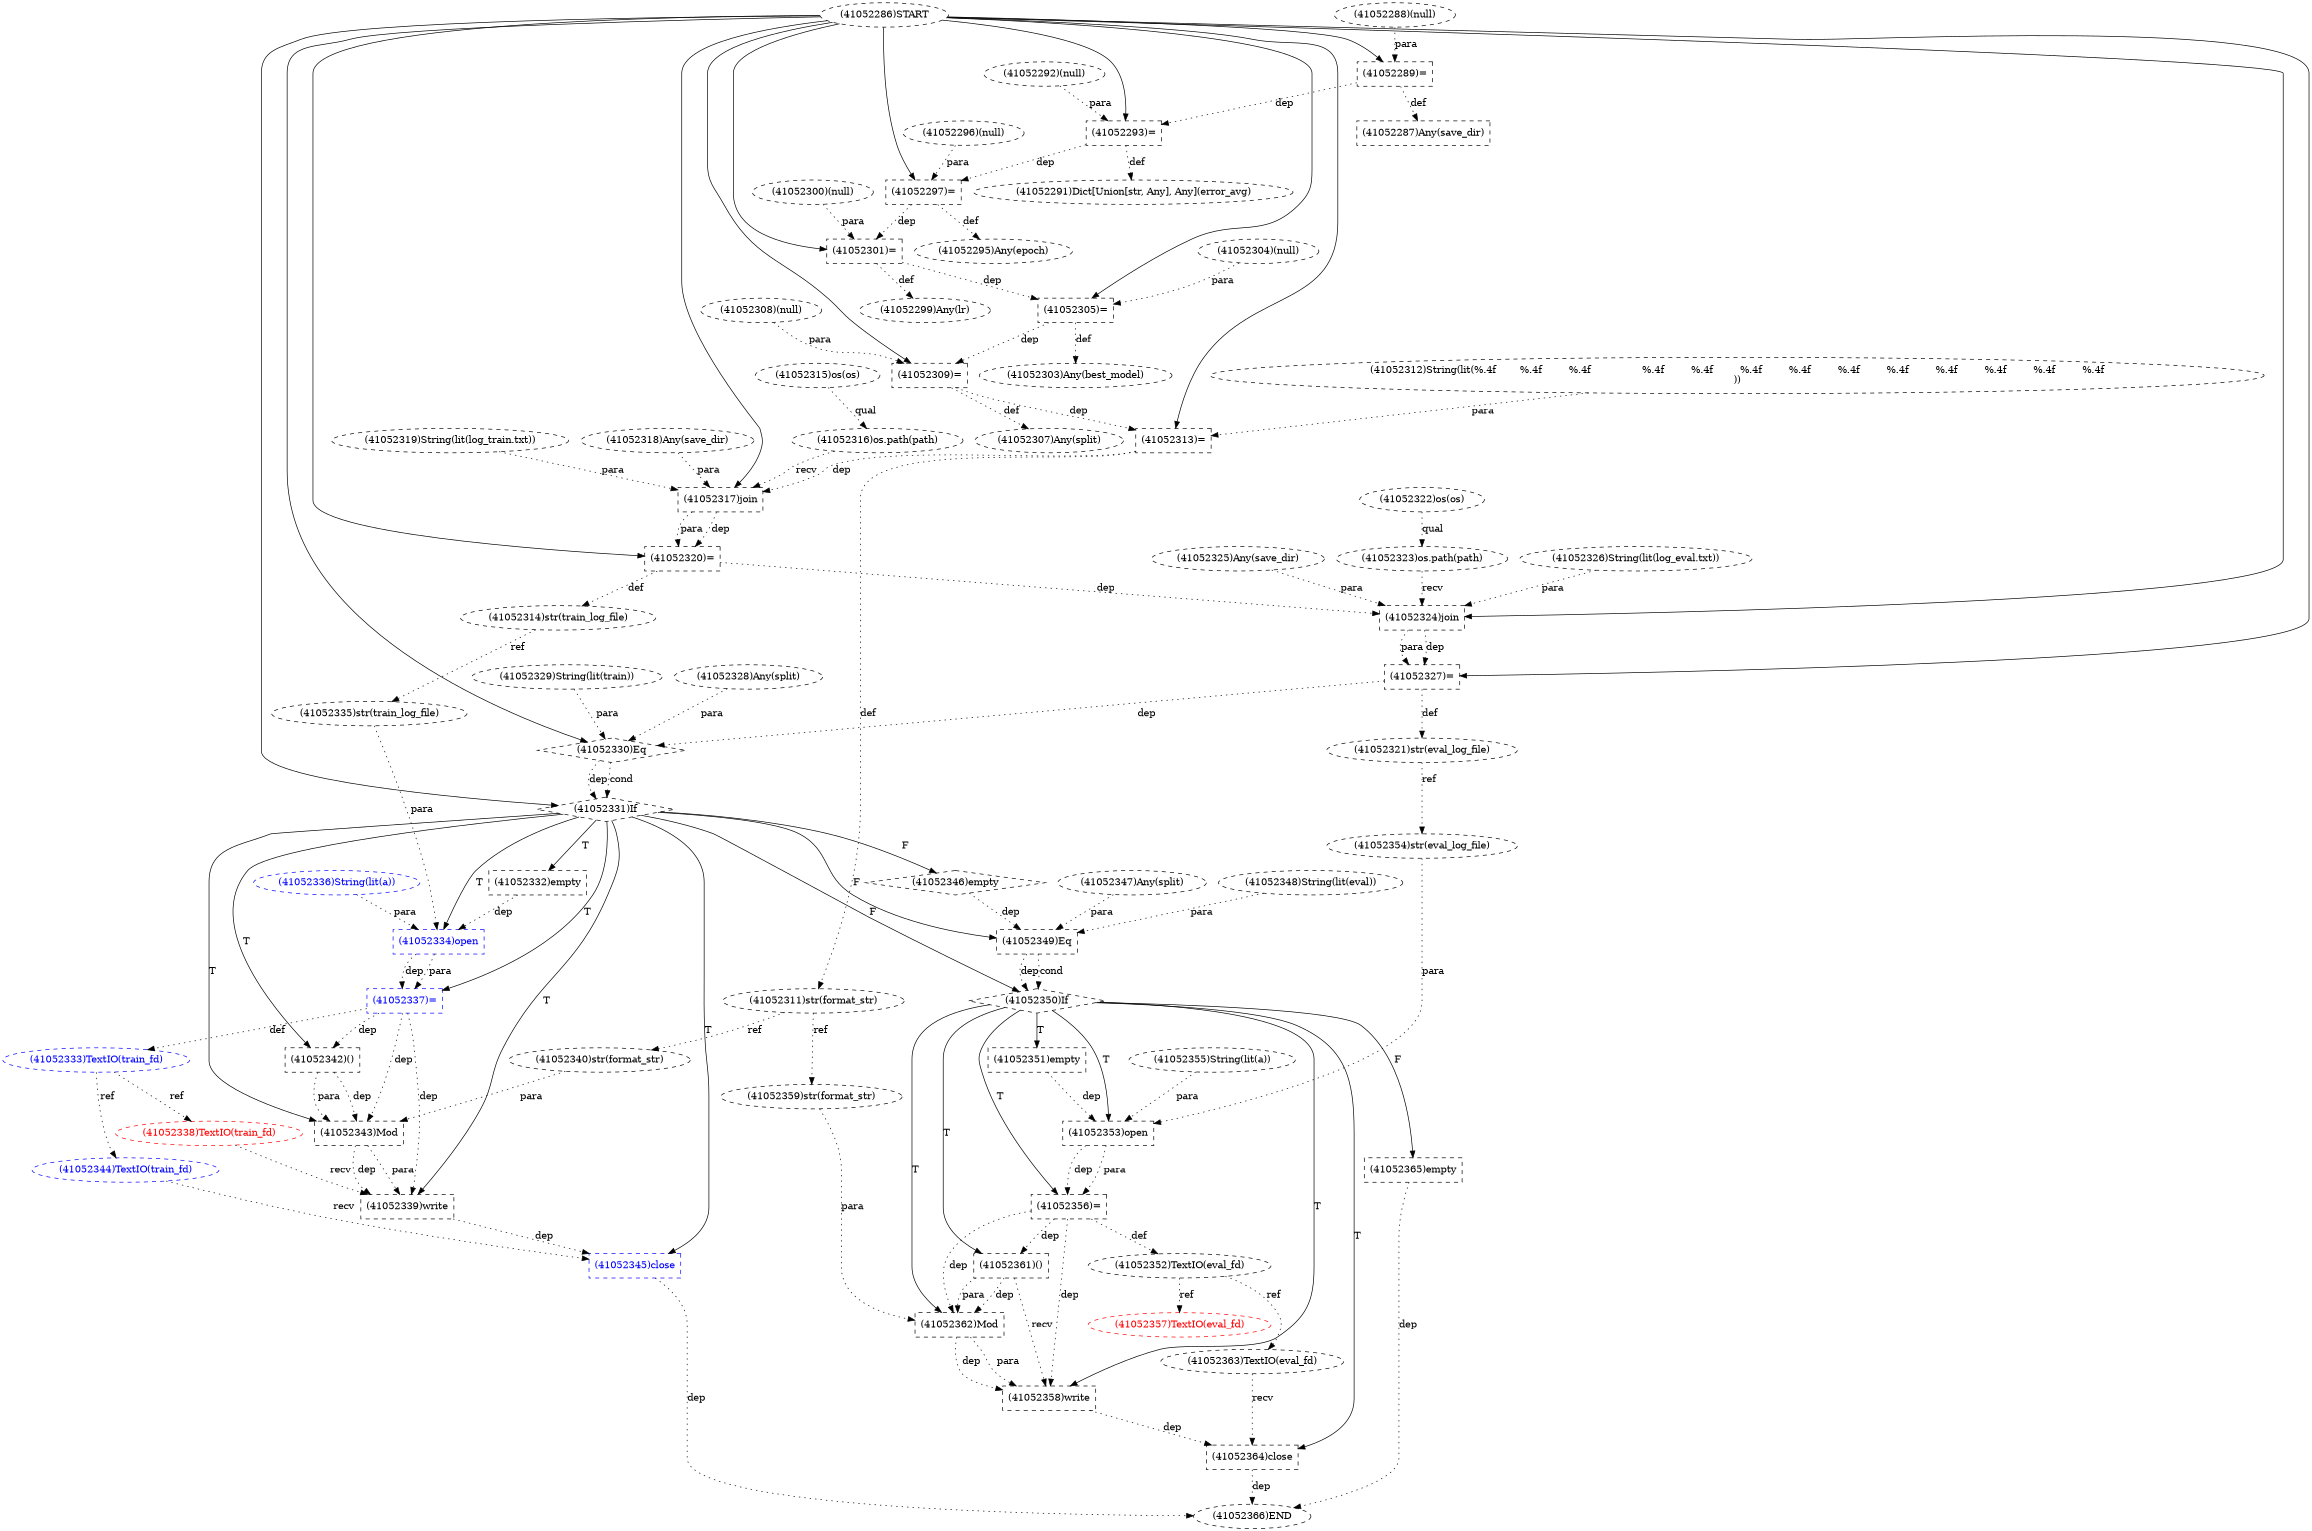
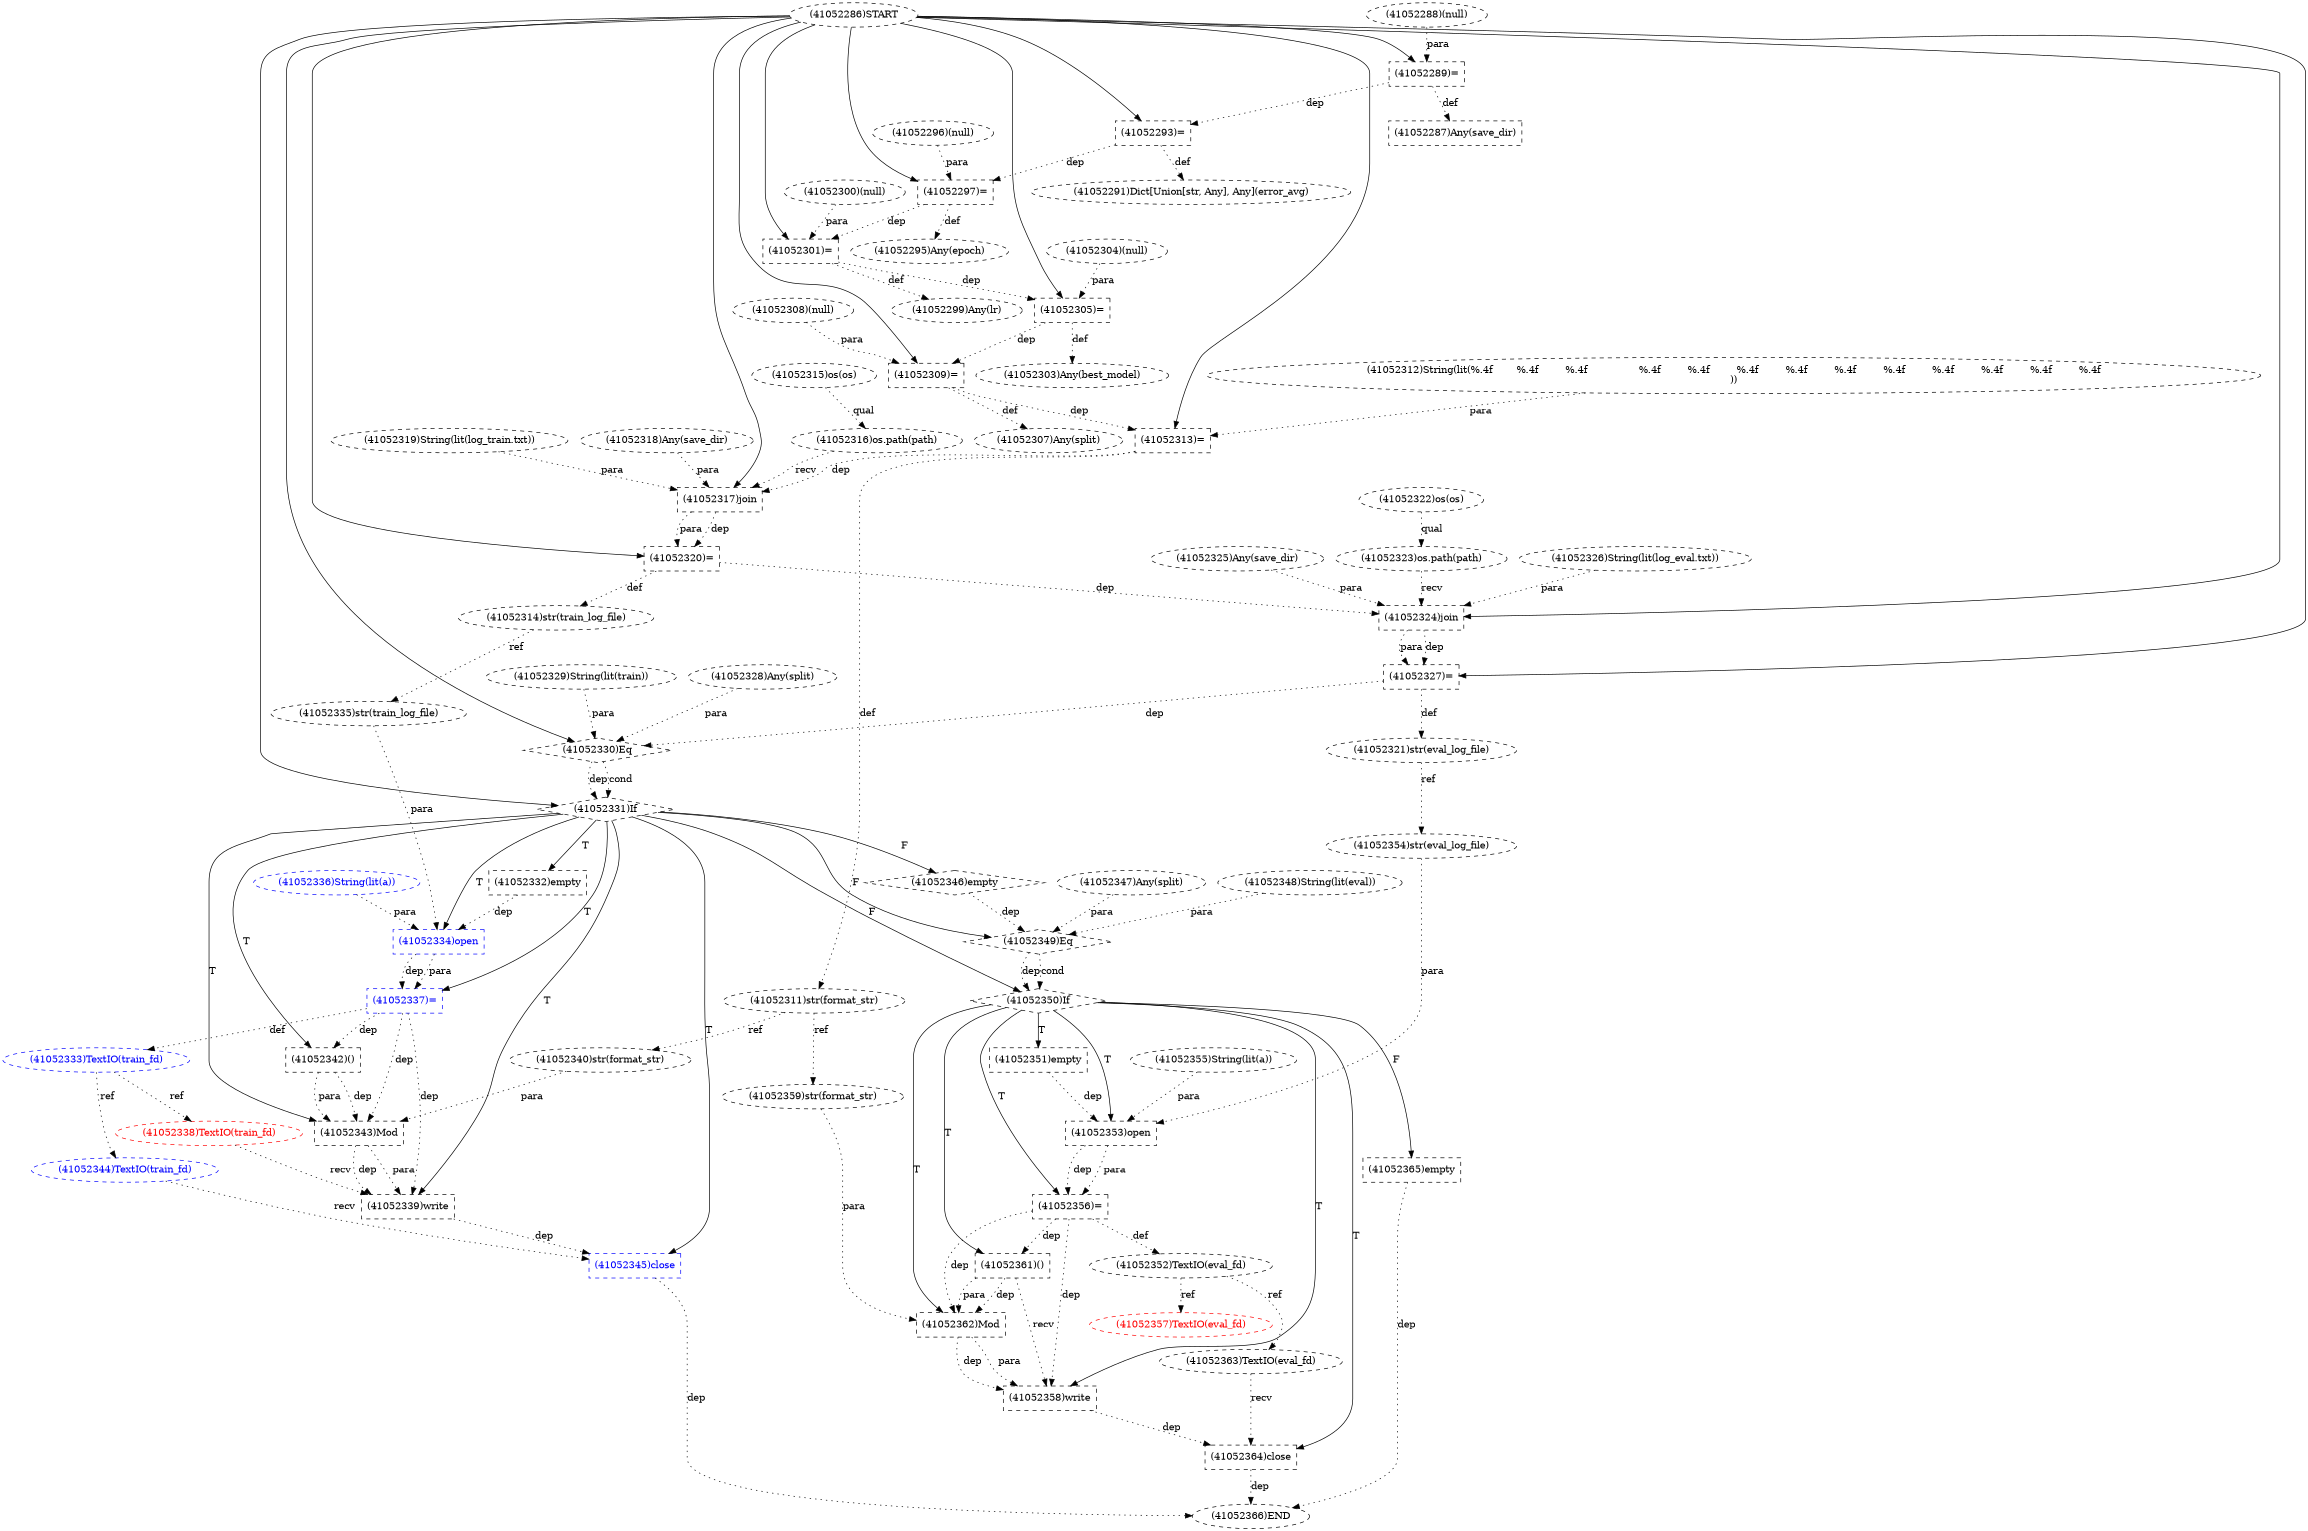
(1044, 74) -> none
(1037, 942) -> (1038, 942)
